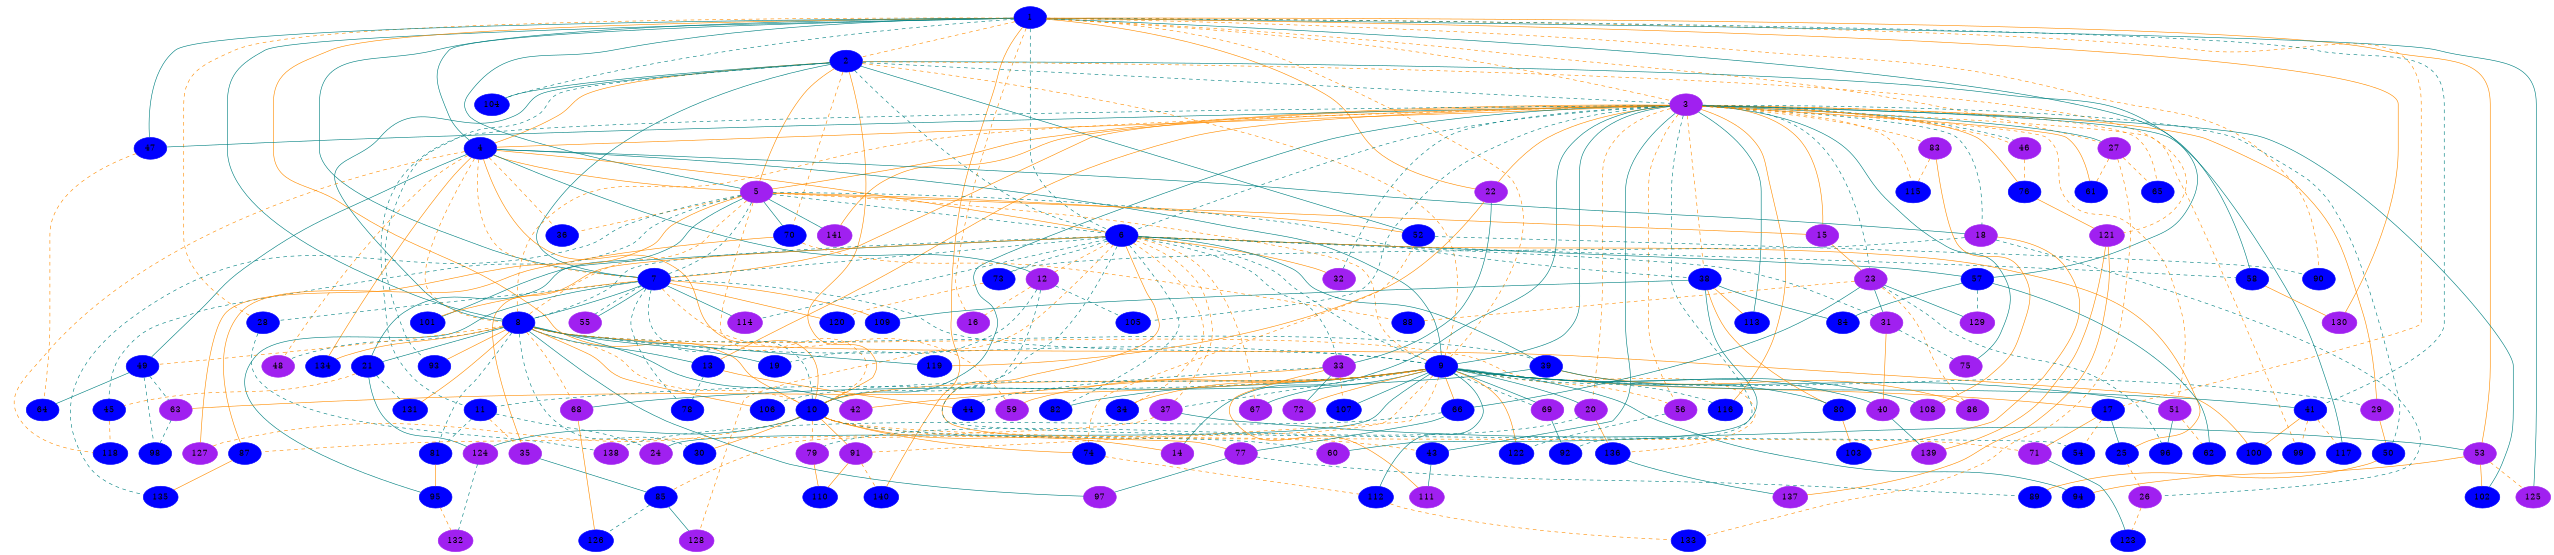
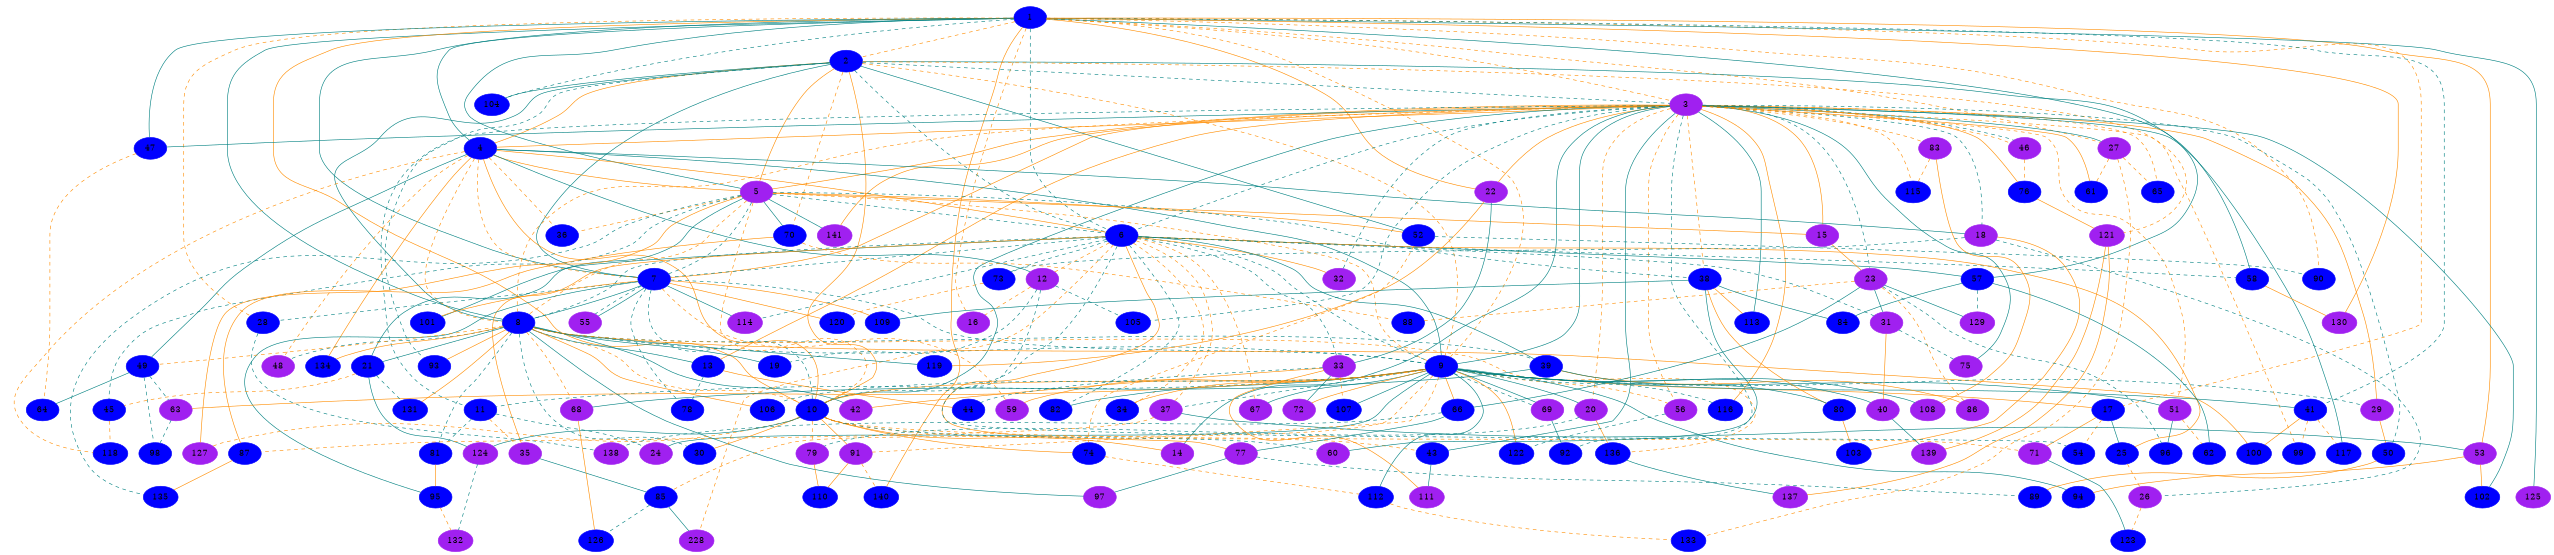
(2507, 475) -> none
(697, 541) -> (697, 541)
